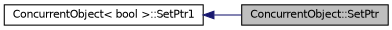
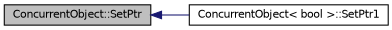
(228, 15) -> (175, 15)
